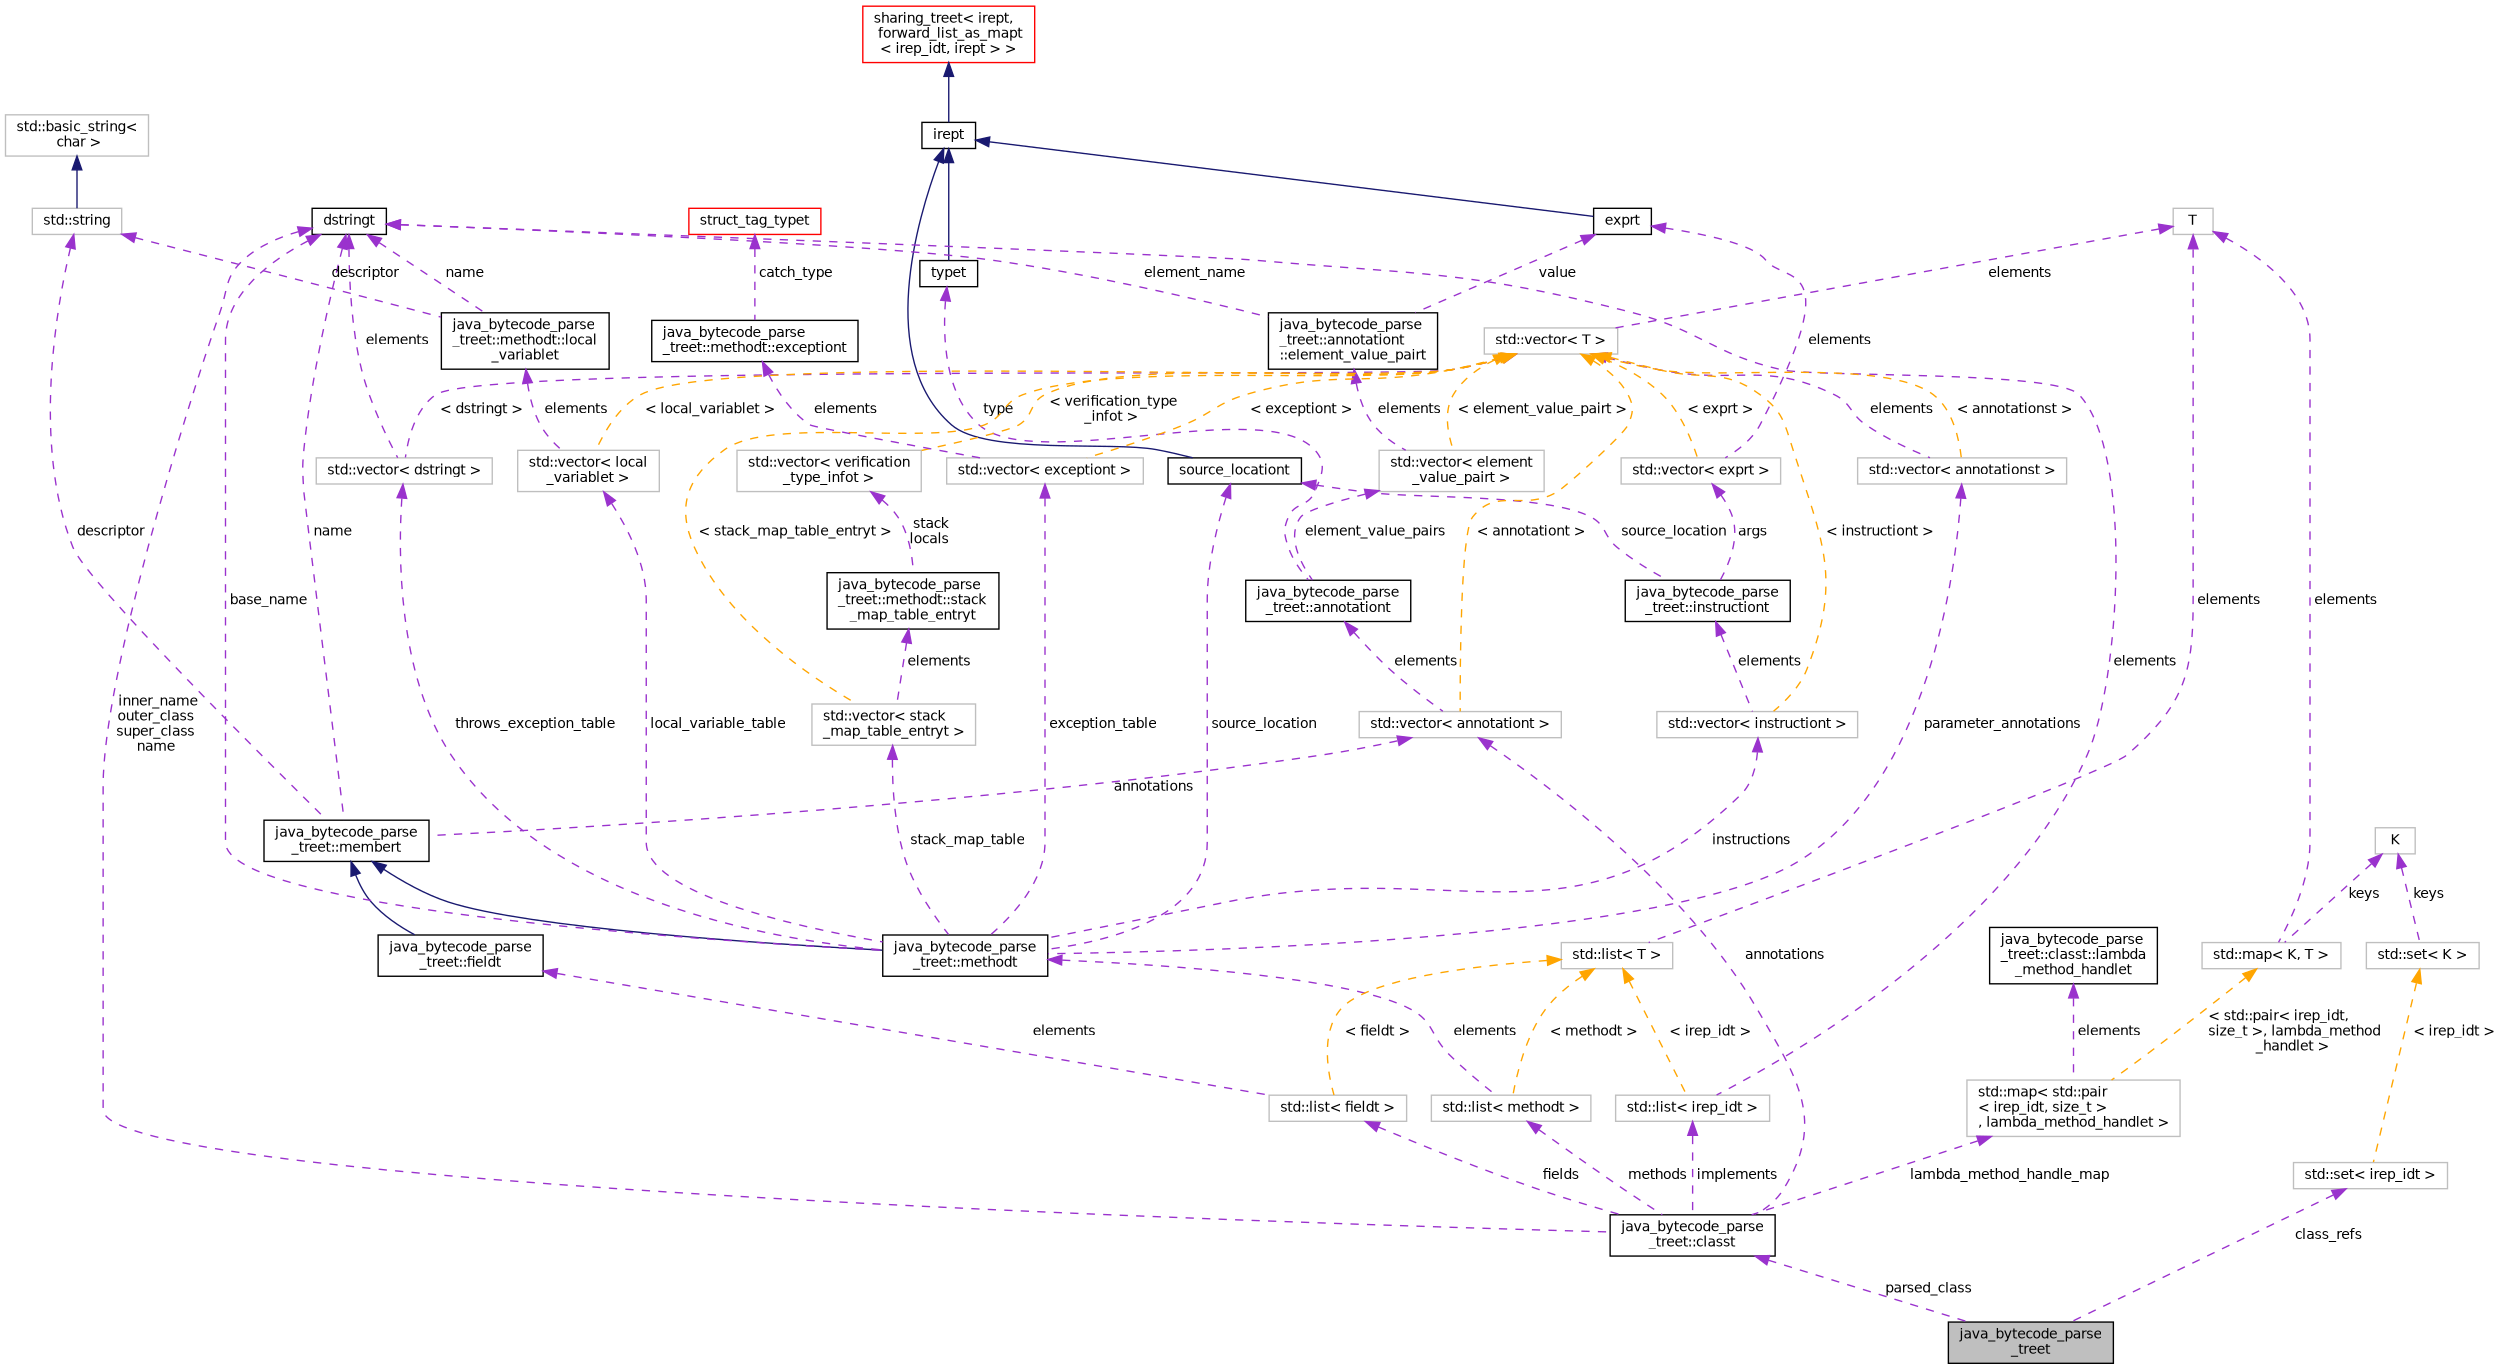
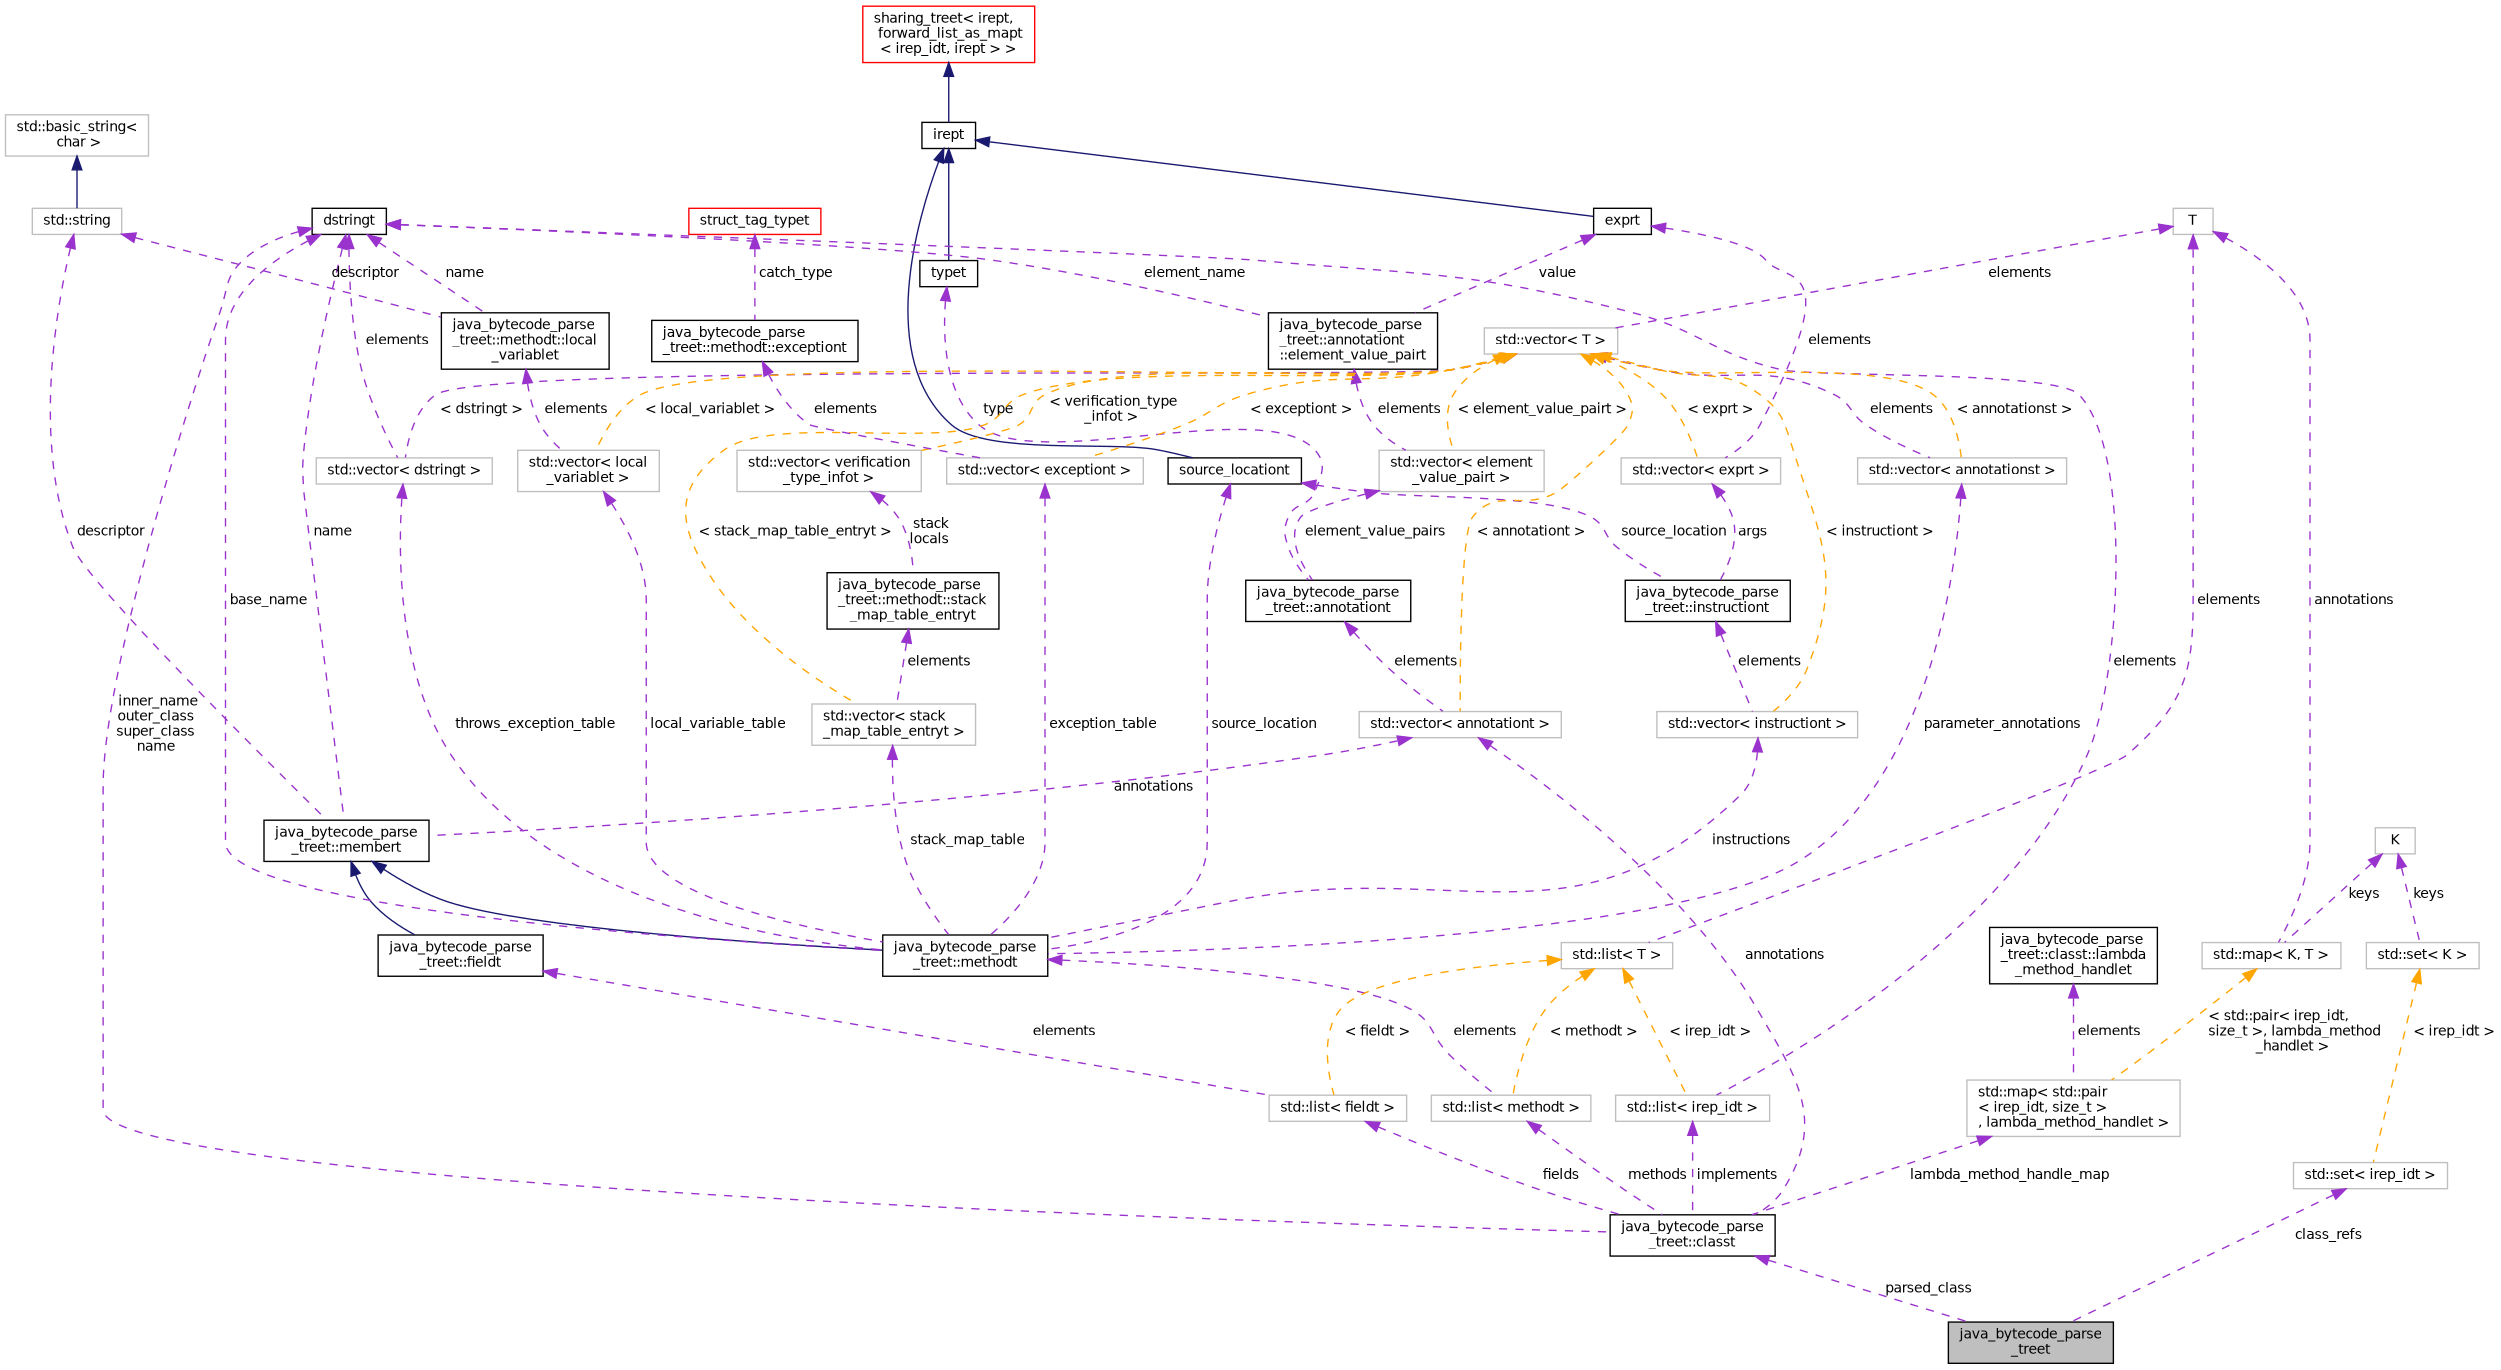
(2344, 601) -> (2352, 601)
